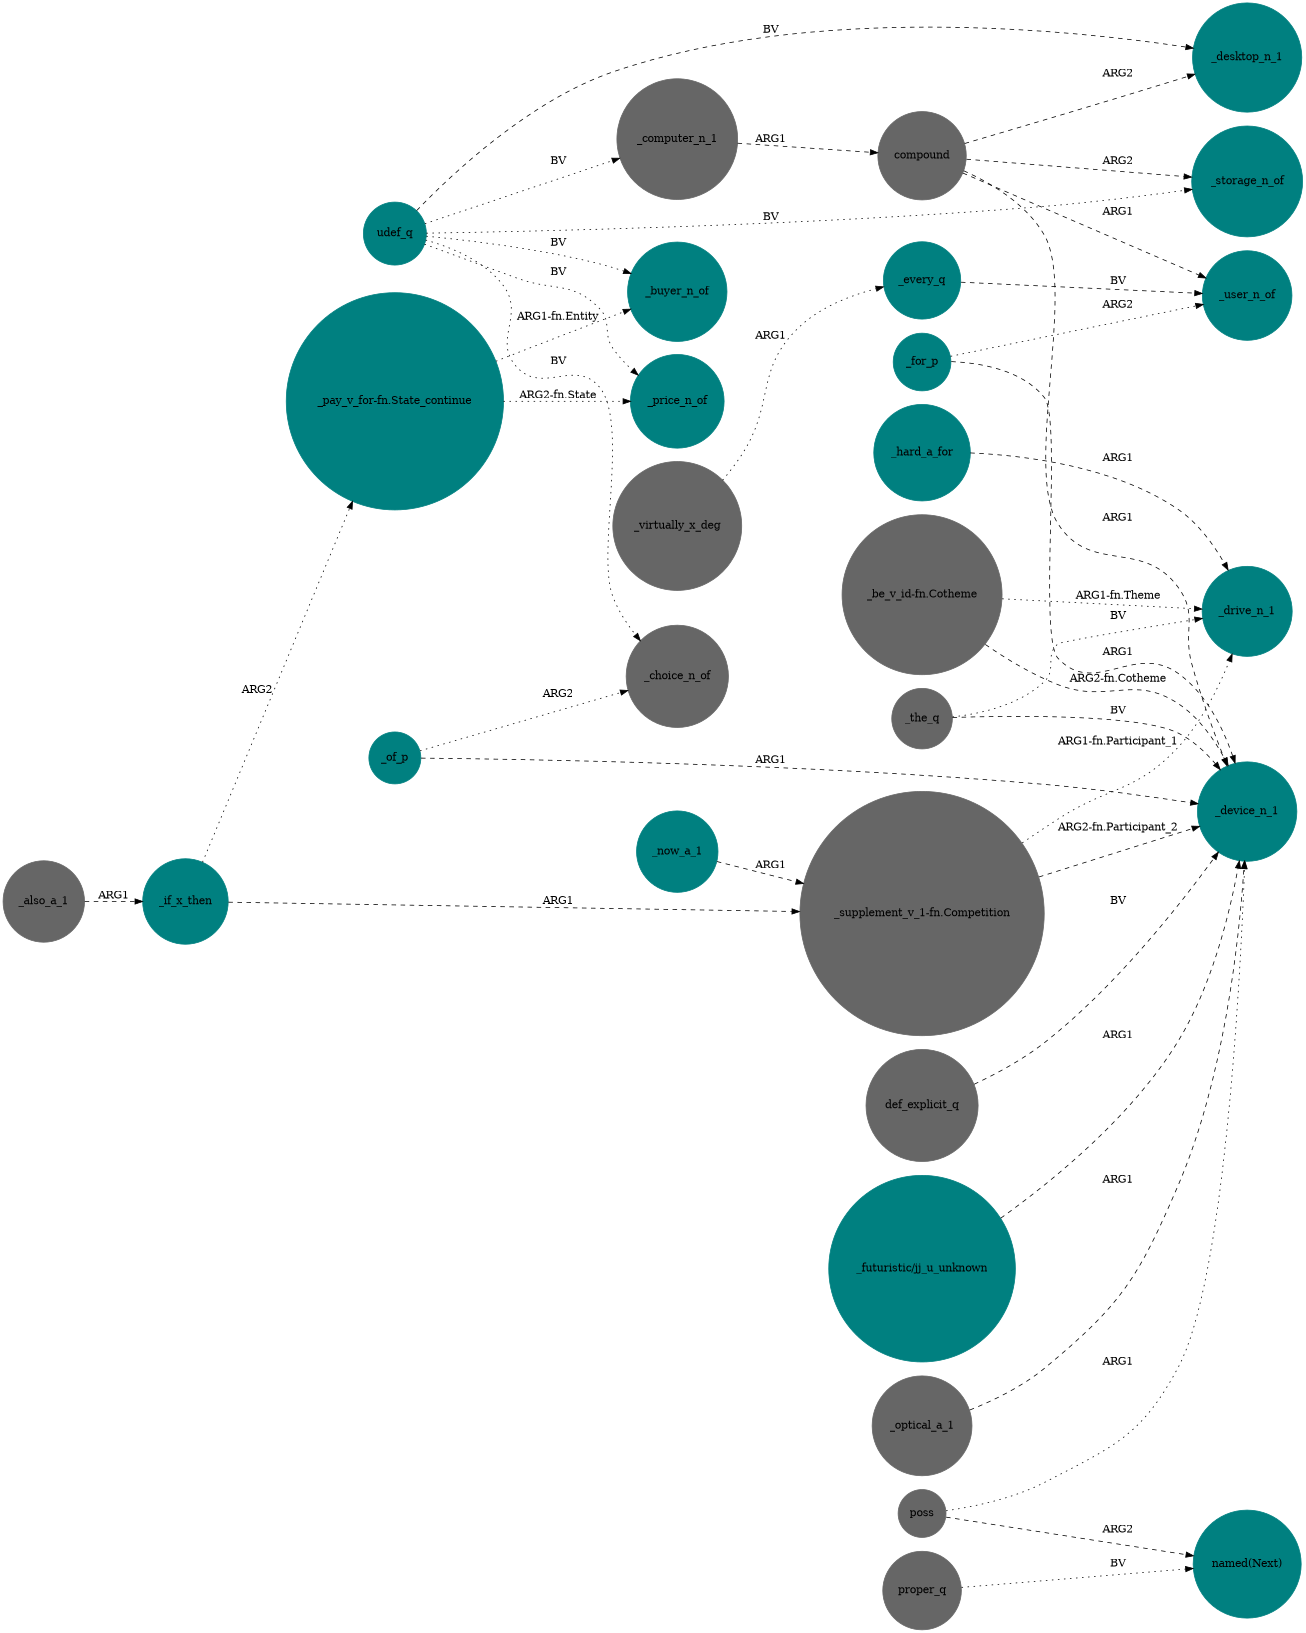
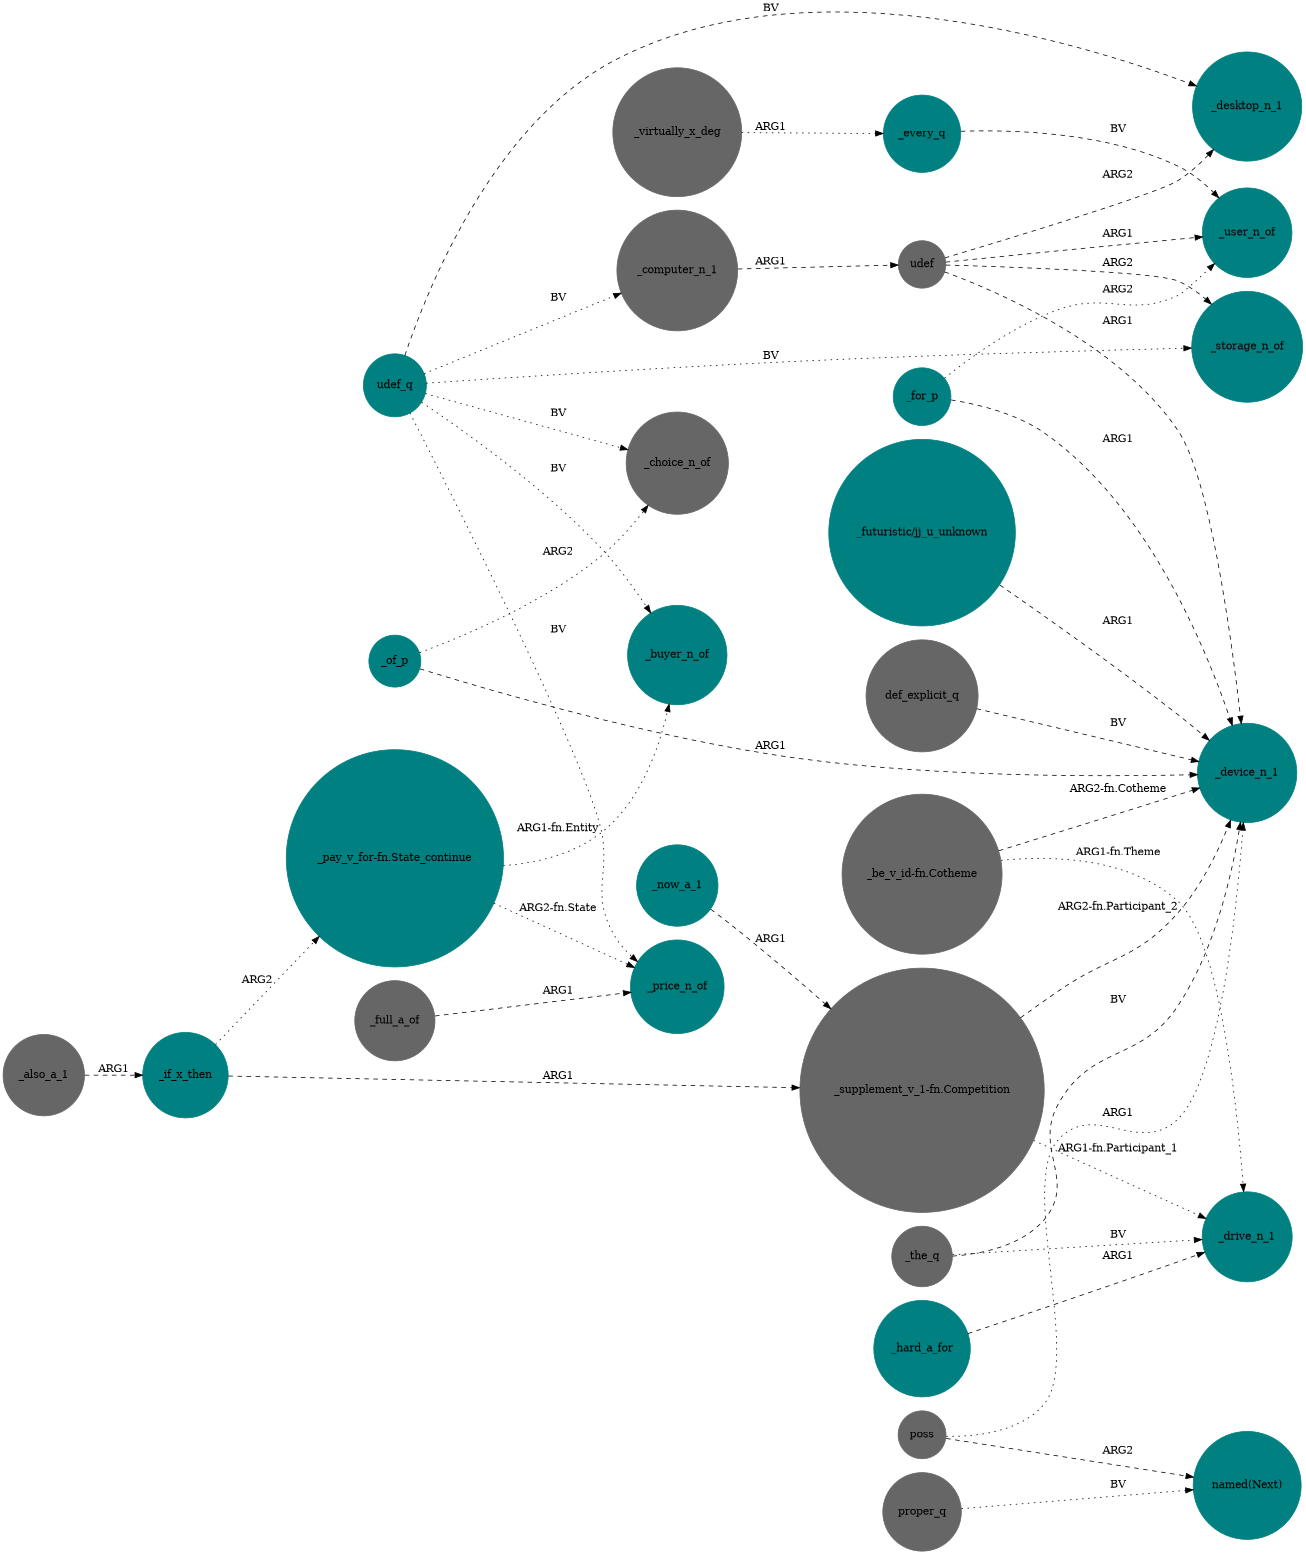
(922, 156) -> (922, 264)
none -> (395, 1021)
(922, 1426) -> none
